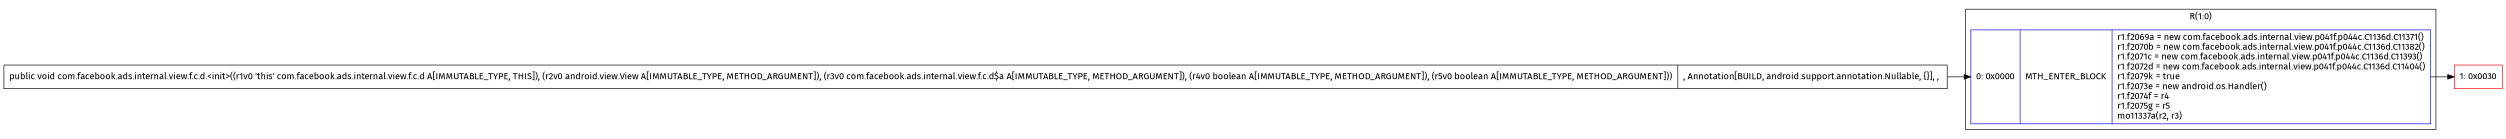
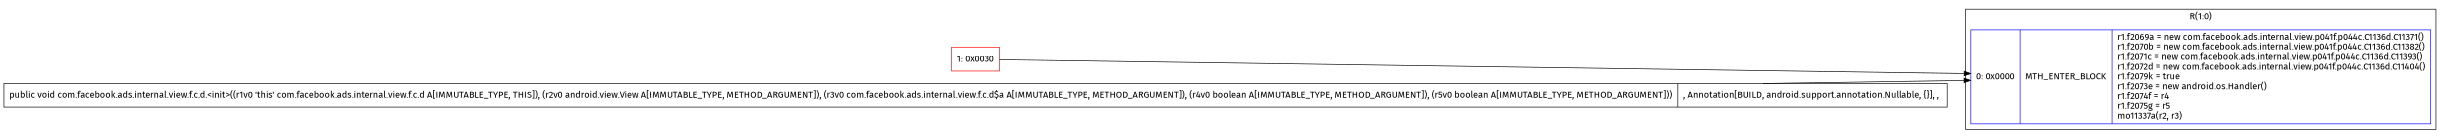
(2440, 77) -> (1482, 66)
